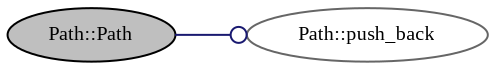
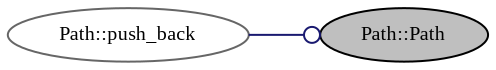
(203, 35) -> (276, 35)
